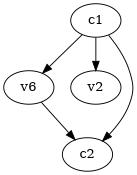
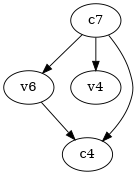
(96, 20) -> (96, 20)
(96, 87) -> (96, 87)
(87, 154) -> (87, 154)
